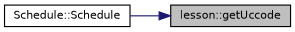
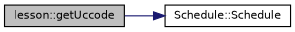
(145, 16) -> (139, 16)
